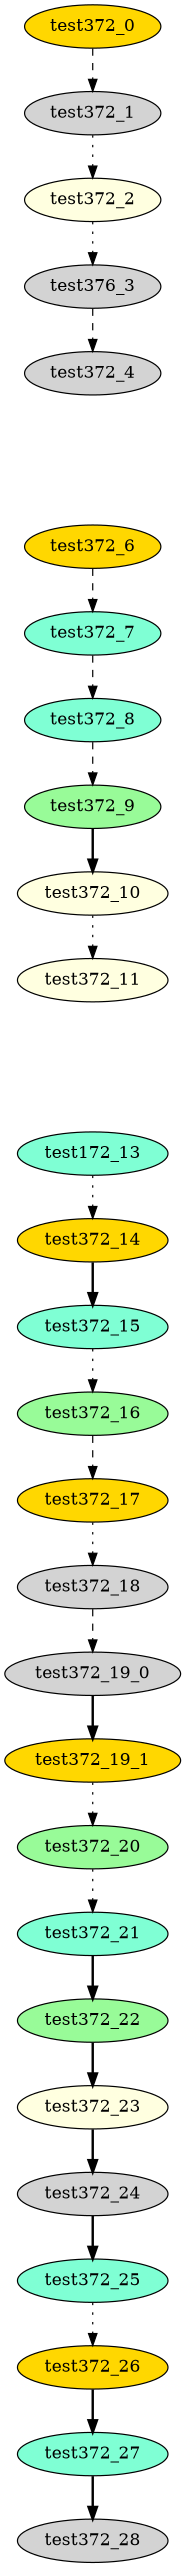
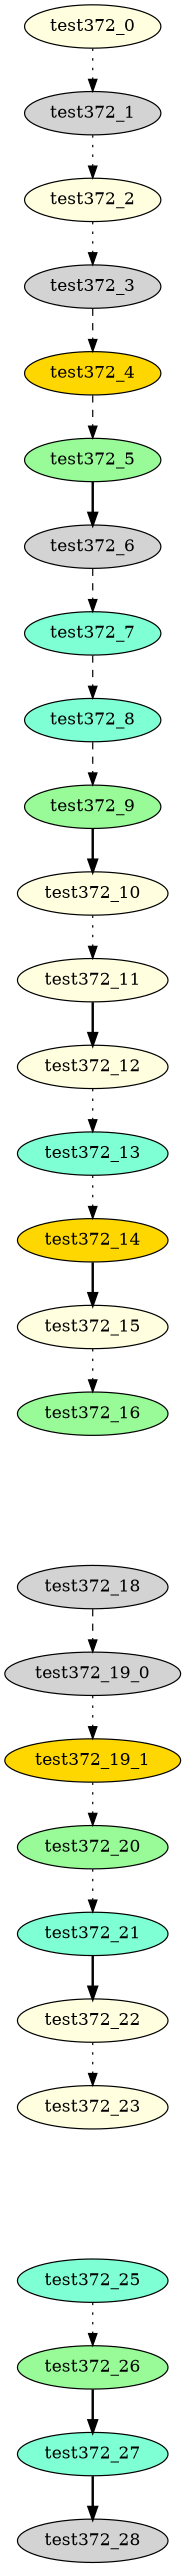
(93, 26) -> (93, 26)
(93, 64) -> (93, 64)
(93, 287) -> (93, 287)
(93, 373) -> (93, 373)
none -> (93, 460)
(93, 547) -> (93, 547)
none -> (93, 1067)
(93, 1154) -> (93, 1154)
(93, 1327) -> (93, 1327)
(93, 1500) -> none
(93, 1711) -> (93, 1711)
(93, 2021) -> (93, 2021)
(93, 2058) -> (93, 2058)
(93, 2194) -> none
(93, 2367) -> (93, 2367)
